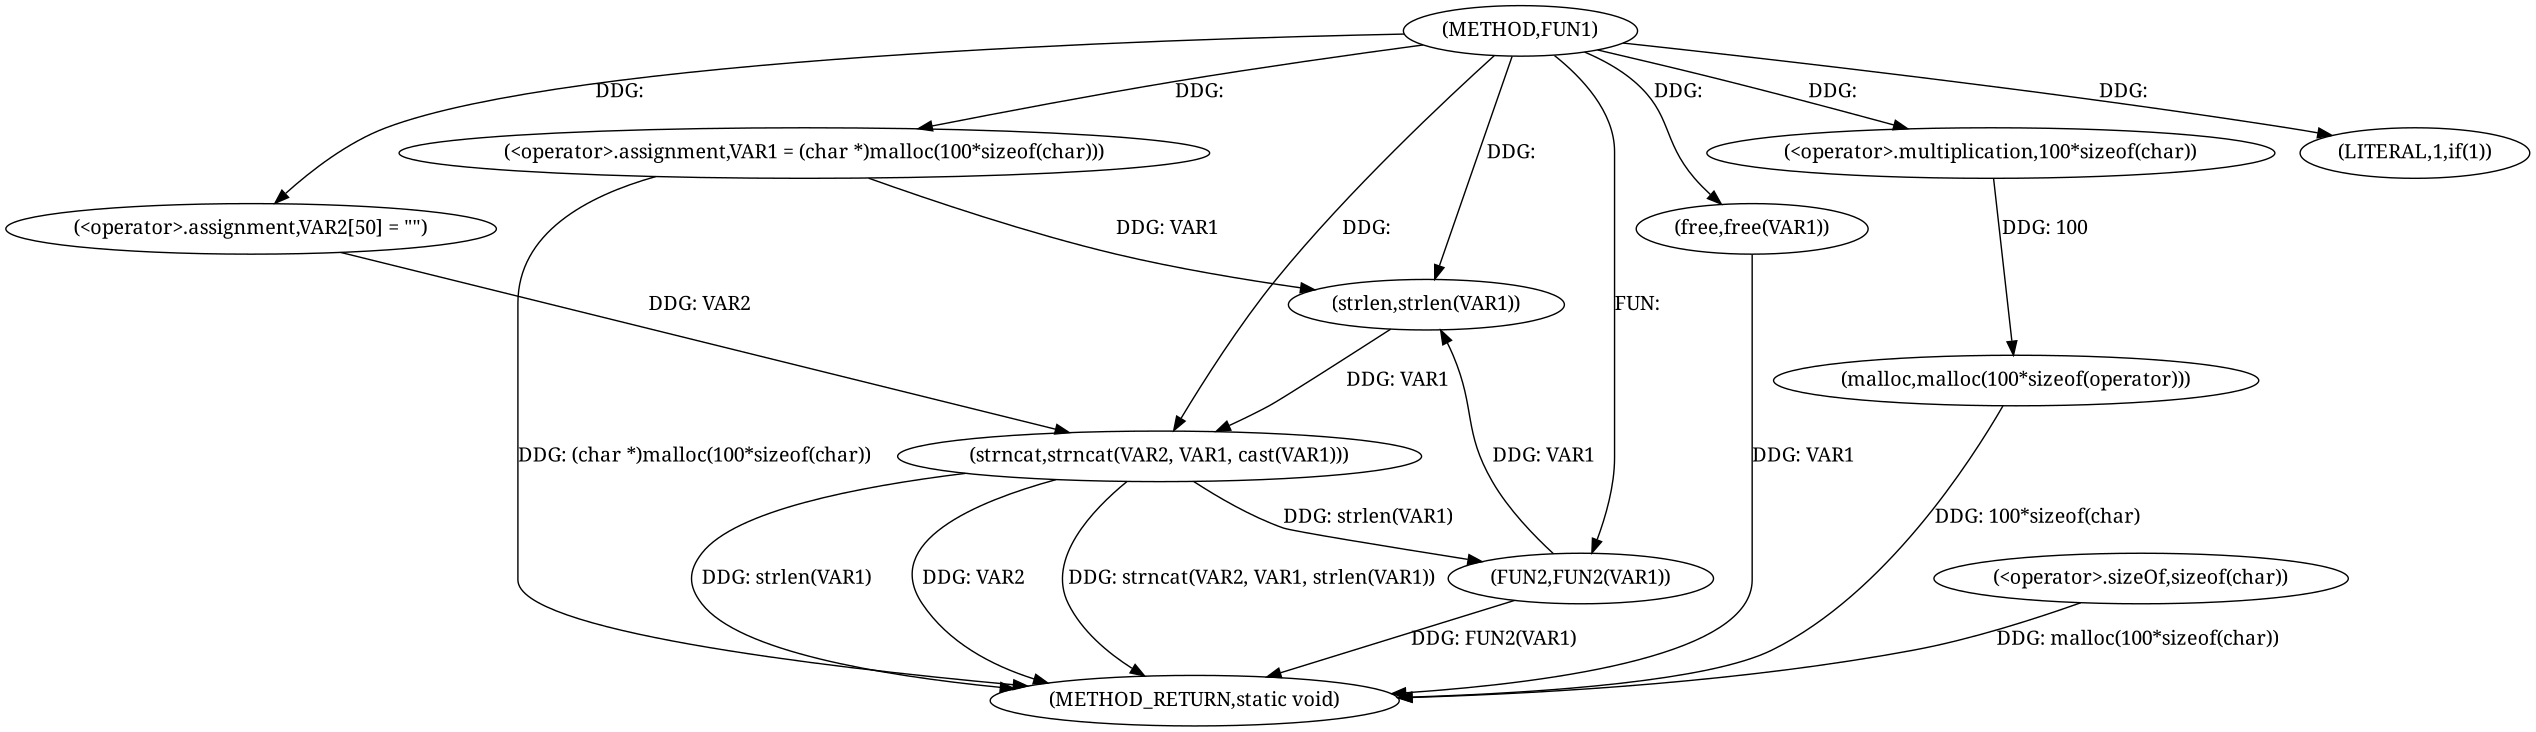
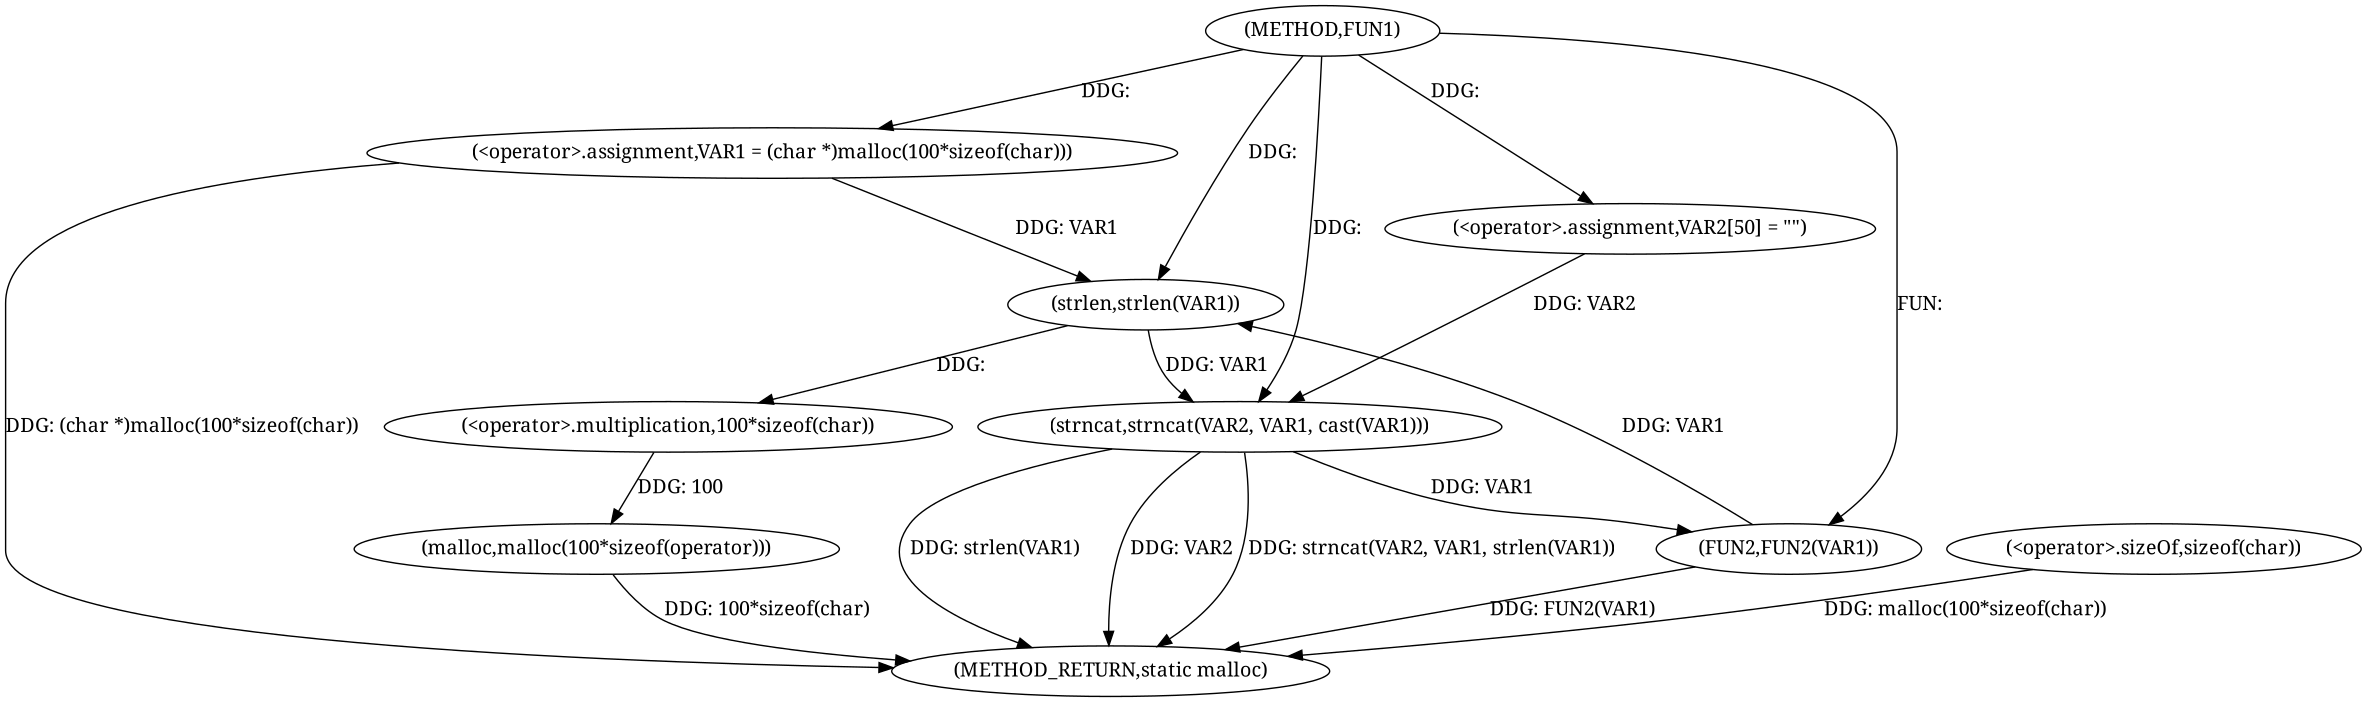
(1746, 86) -> (920, 363)
(2415, 153) -> none
(1752, 229) -> none
(1368, 517) -> (1482, 488)
(1195, 701) -> (1111, 671)
